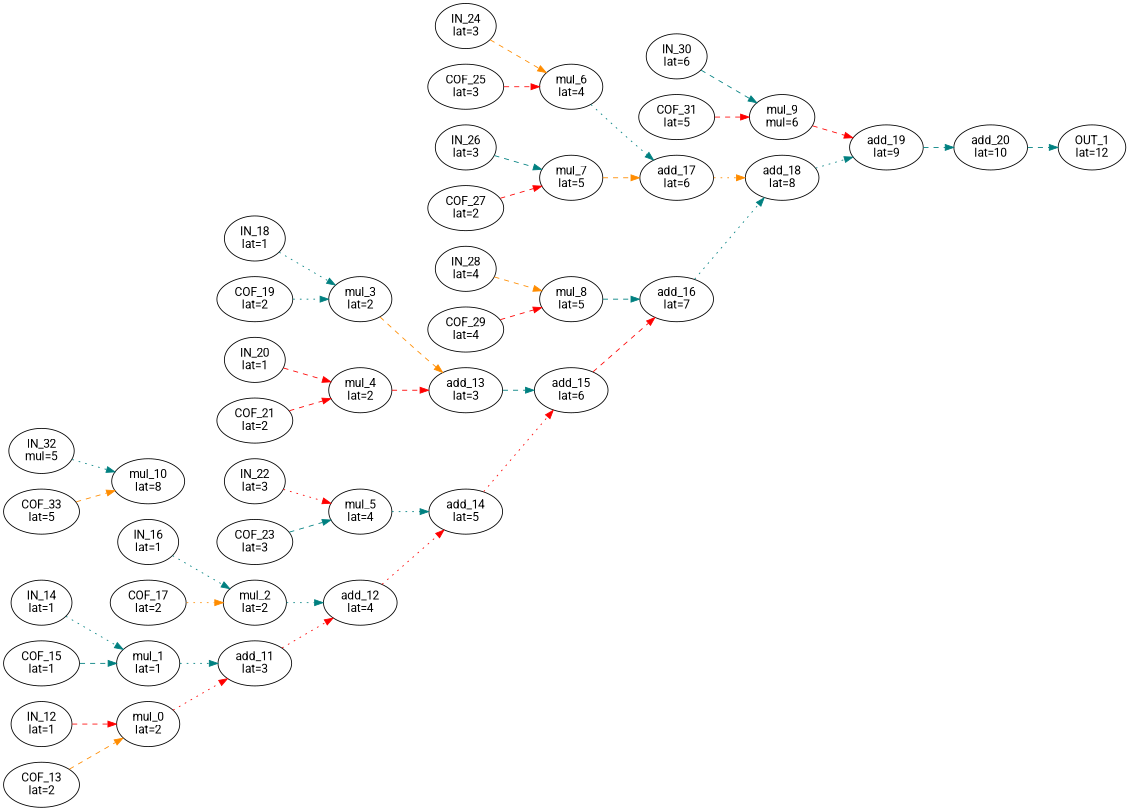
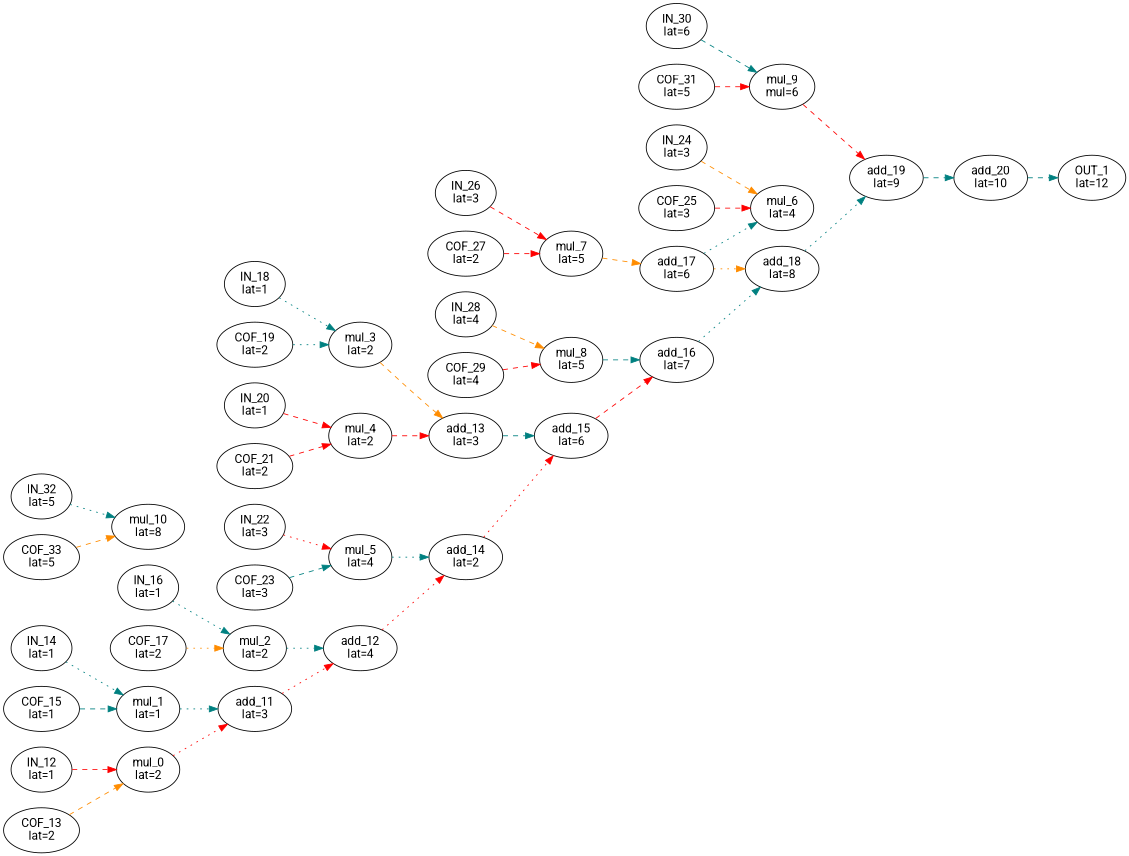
(619, 130) -> (727, 240)
(514, 161) -> (514, 221)
(42, 451) -> (42, 496)
(466, 512) -> (466, 557)
